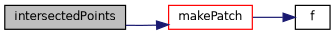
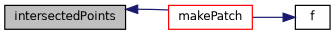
(141, 25) -> (153, 9)
